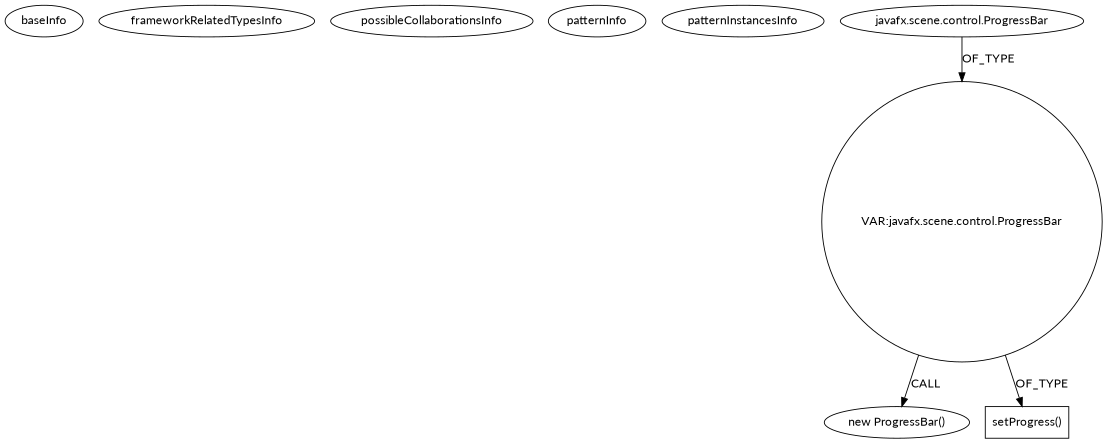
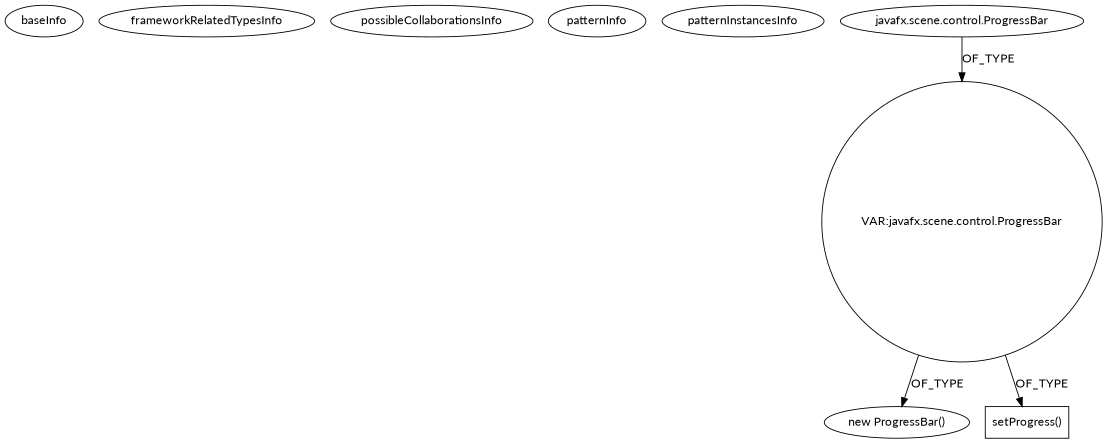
(926, 384) -> (938, 384)
